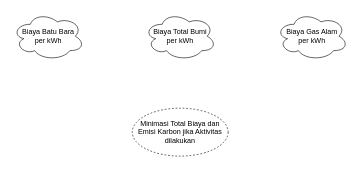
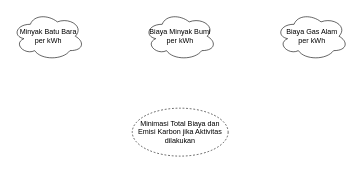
(48, 36) -> (48, 36)
(180, 36) -> (180, 36)
